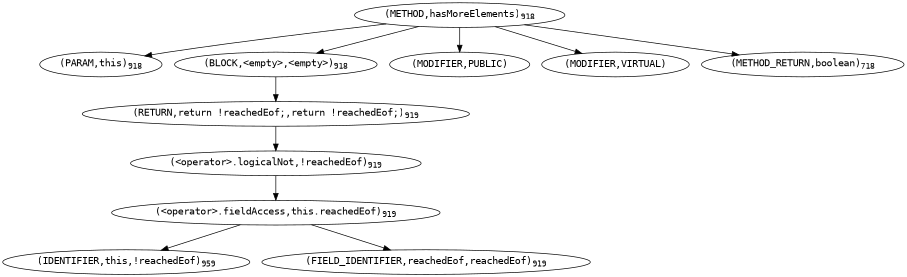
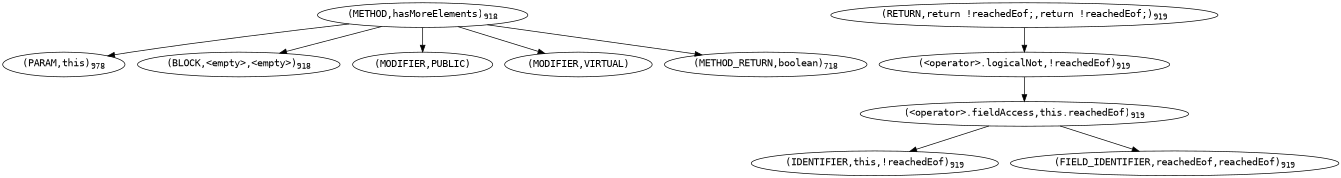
(135, 63) -> (98, 63)
(276, 86) -> none
(209, 261) -> (957, 162)
